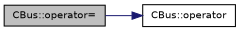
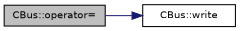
(189, 16) -> (189, 16)
